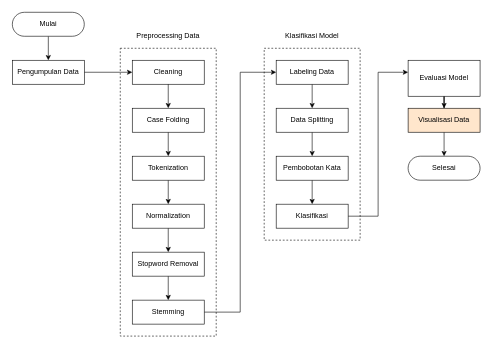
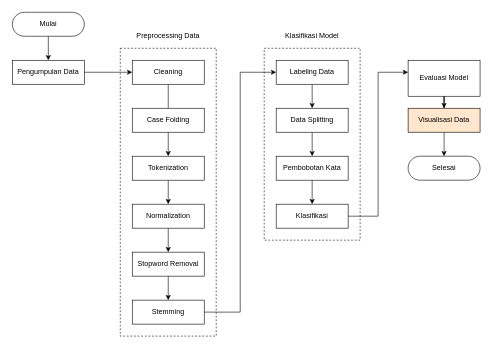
(168, 102) -> (168, 104)
